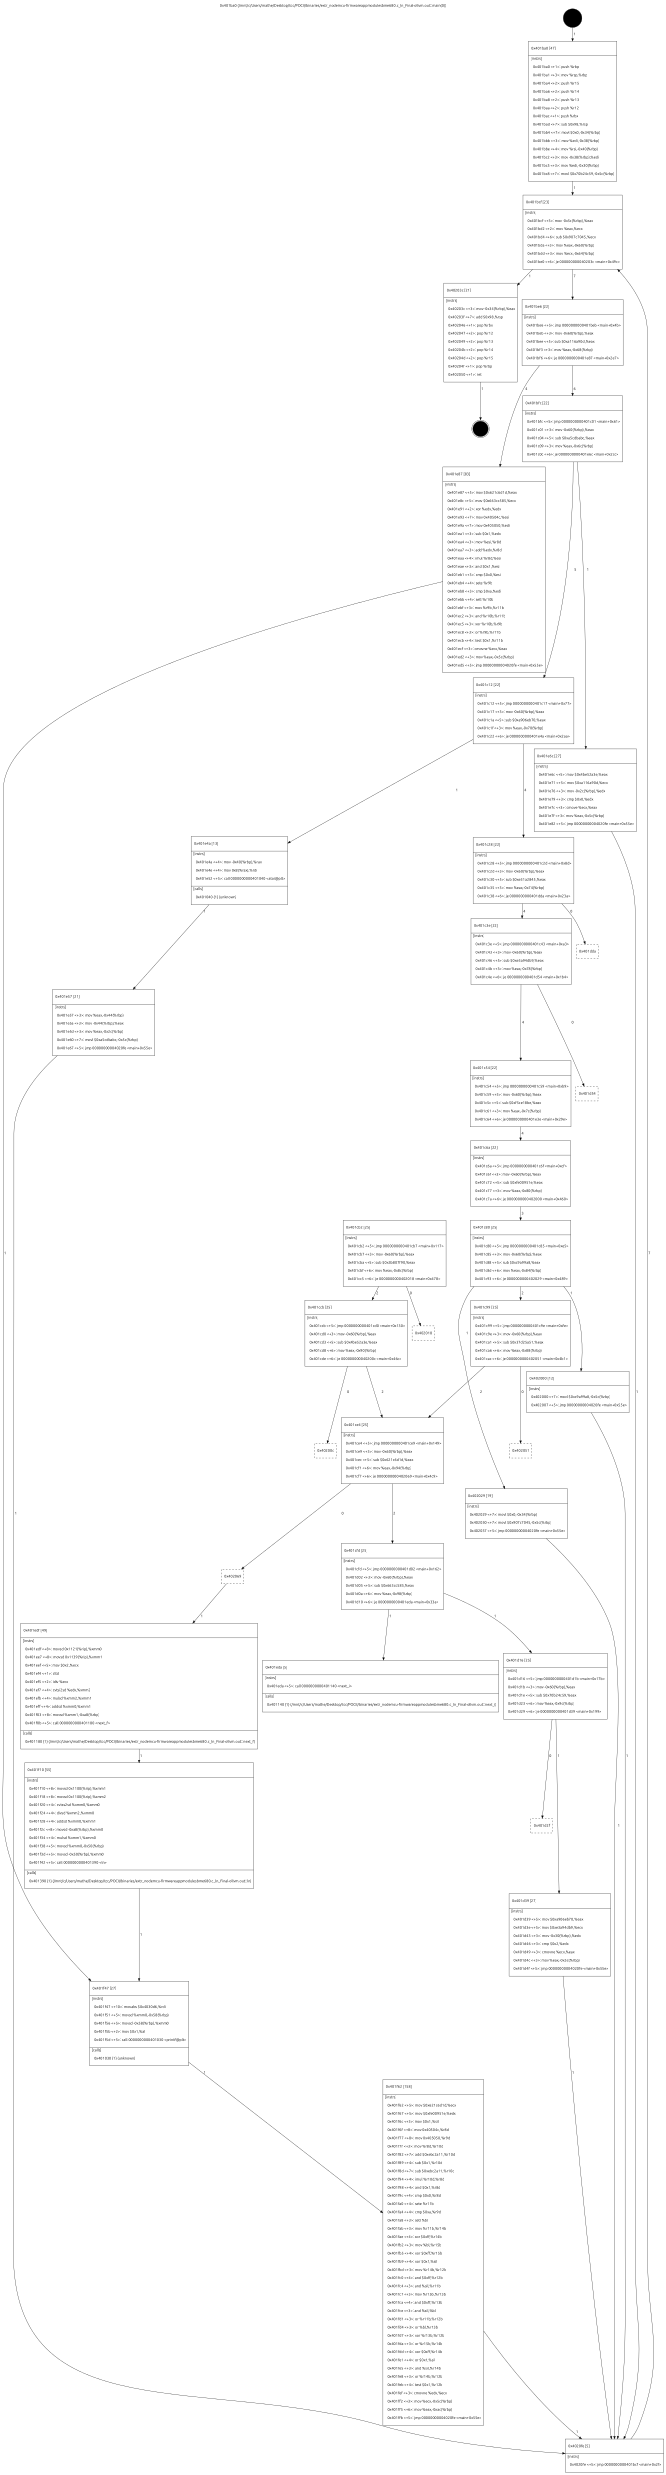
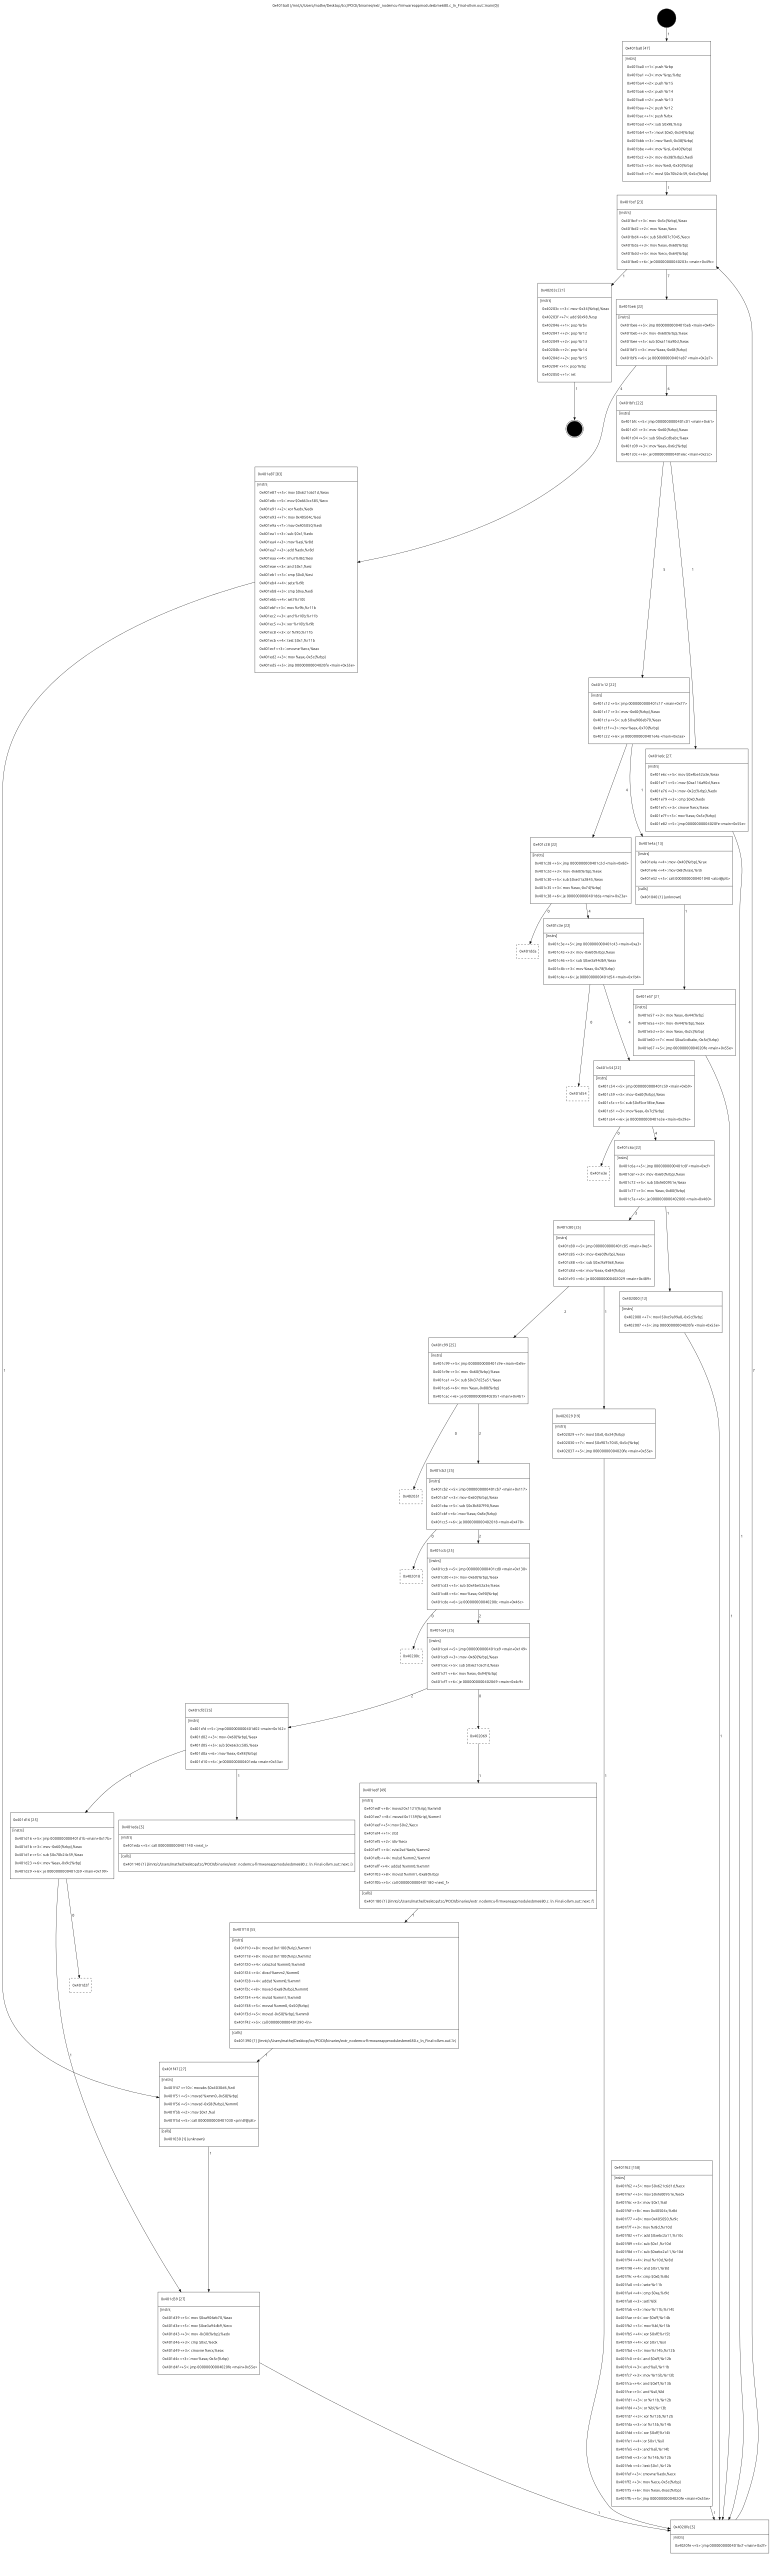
none -> (598, 1174)
(580, 1326) -> (668, 1248)
(457, 1391) -> (478, 1432)
(285, 2137) -> (209, 2218)
